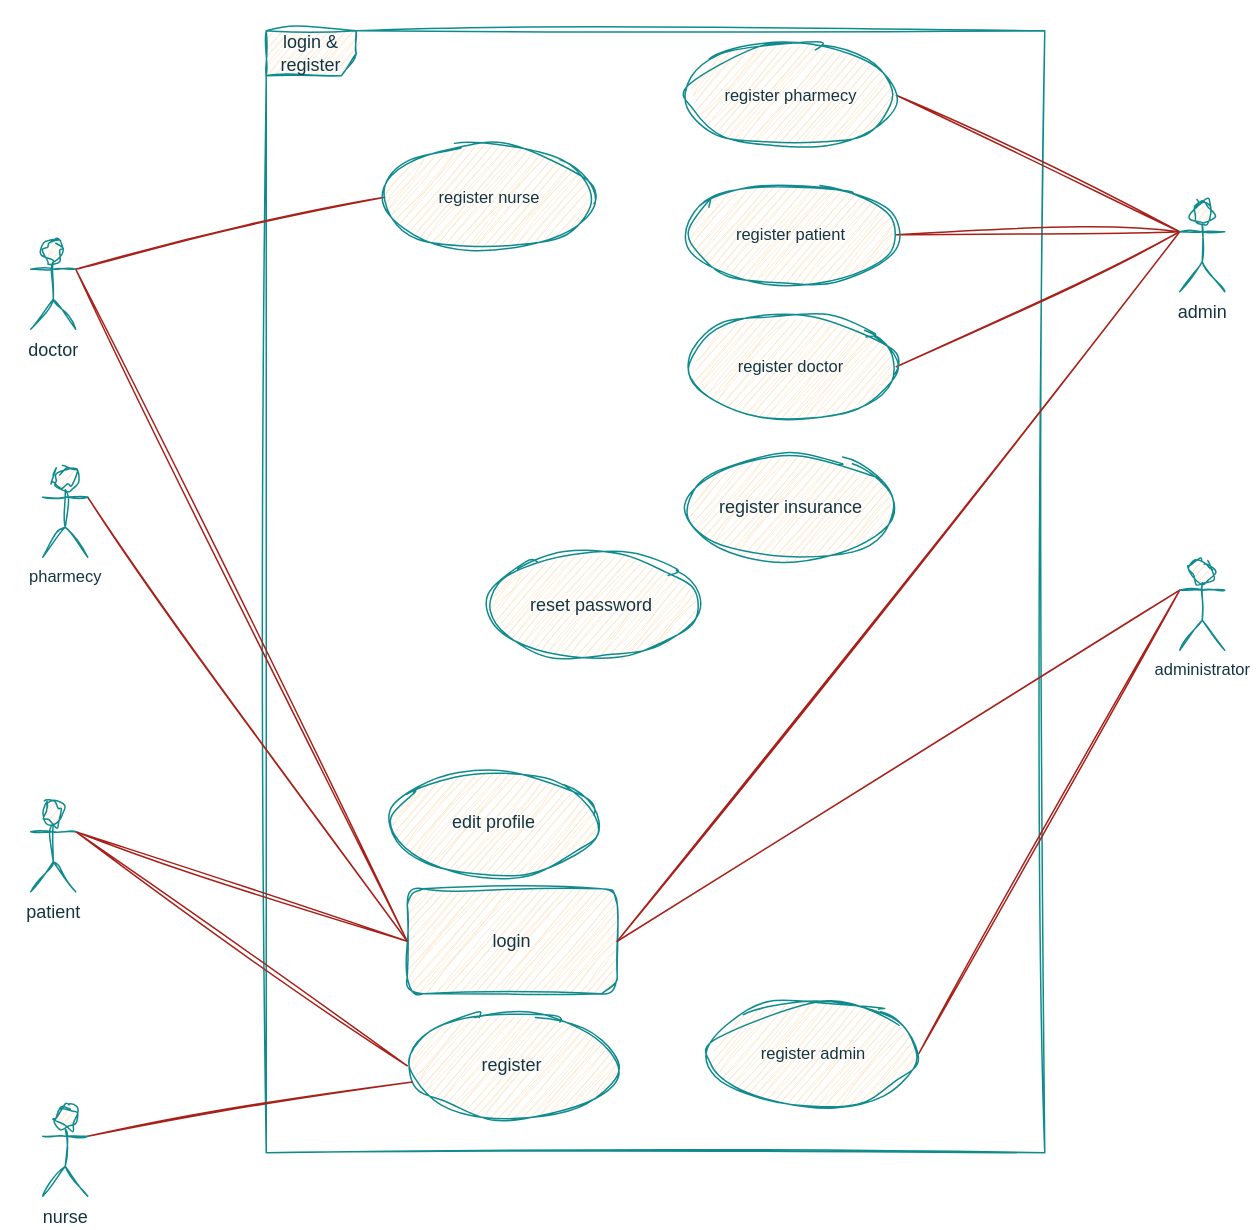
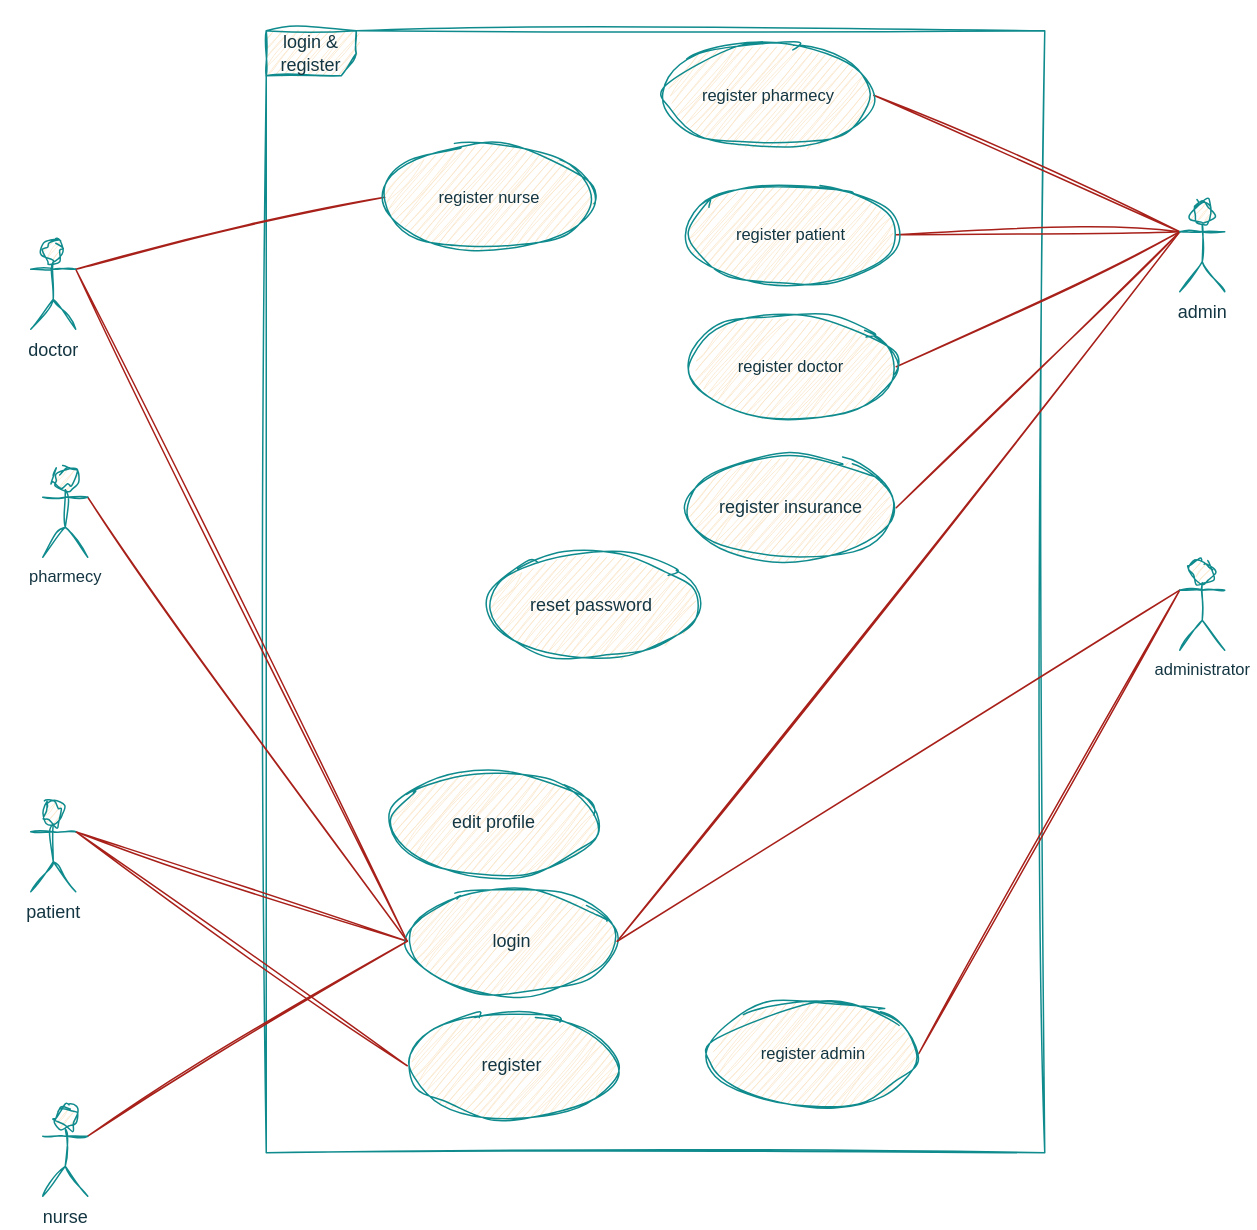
(791, 95) -> (769, 95)
none -> (1030, 377)
(512, 941) -> (512, 941)
(336, 1095) -> (159, 1093)
